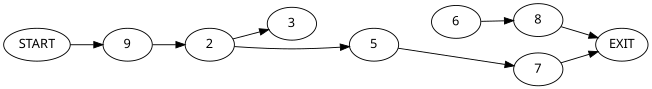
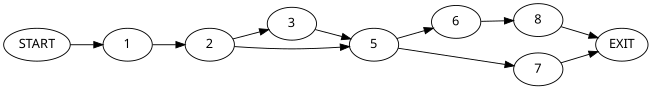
none -> (329, 33)
none -> (411, 35)
(128, 45) -> (128, 45)
